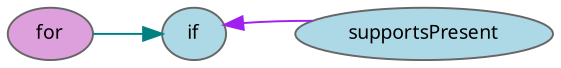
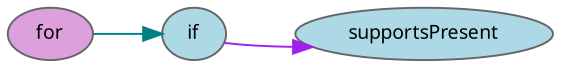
(278, 21) -> (258, 46)
